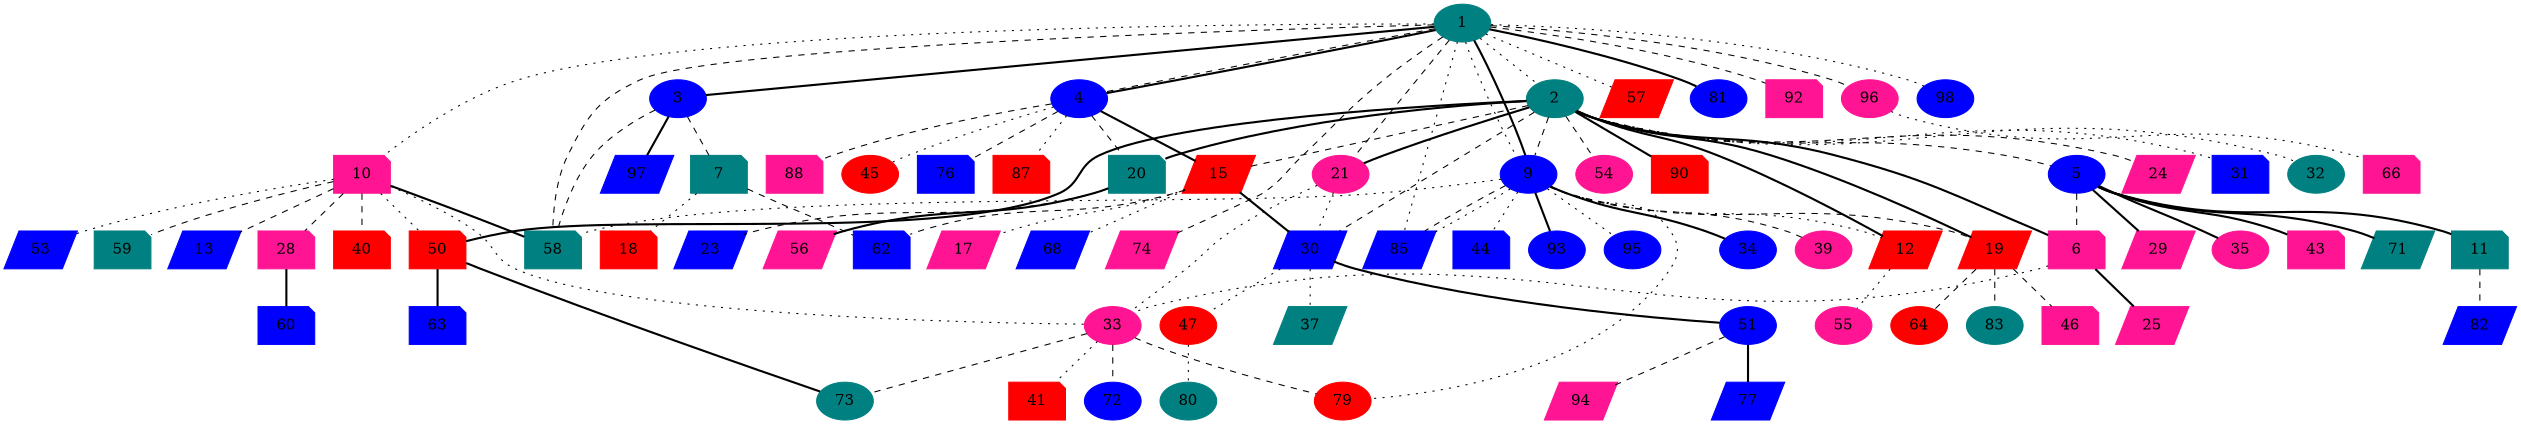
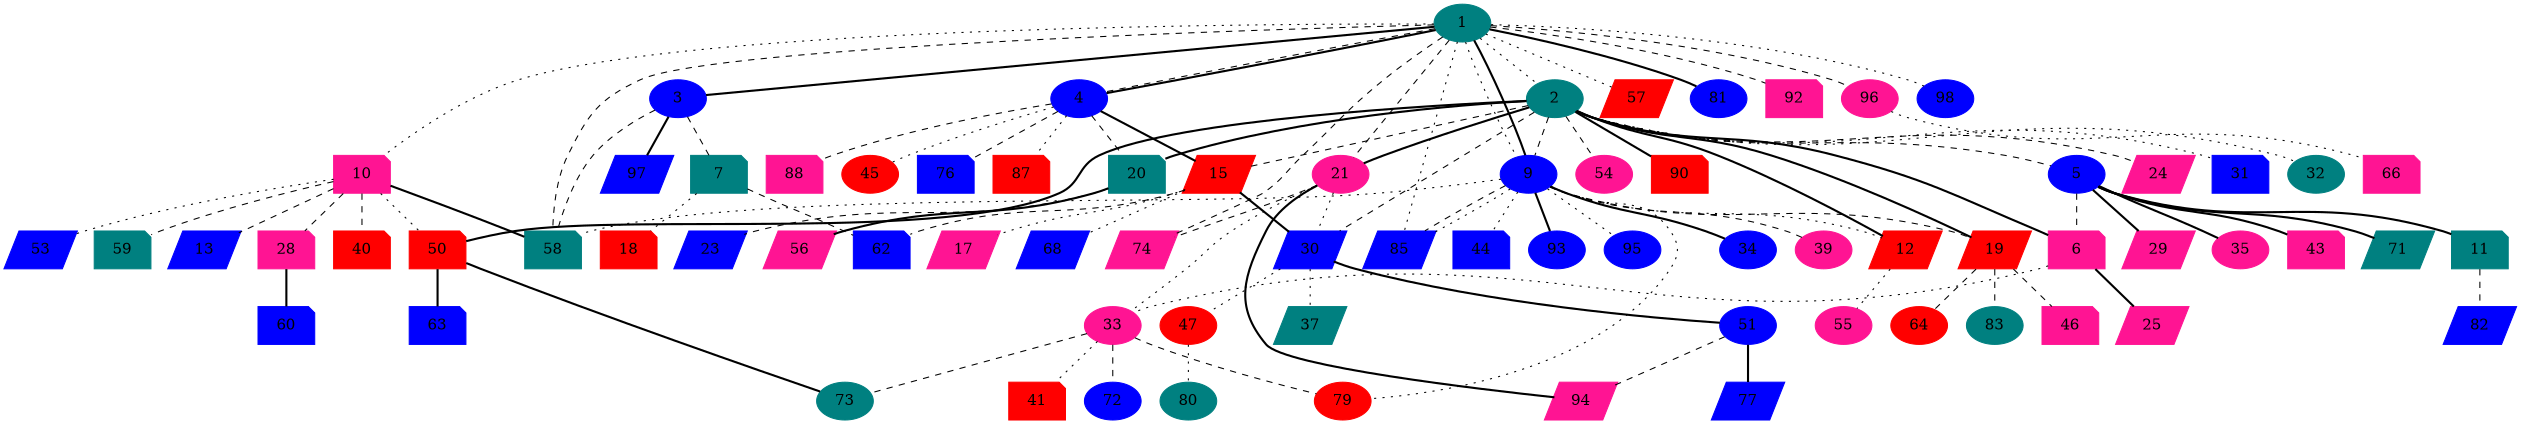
none -> (1246, 212)
(722, 307) -> none
none -> (1314, 362)
